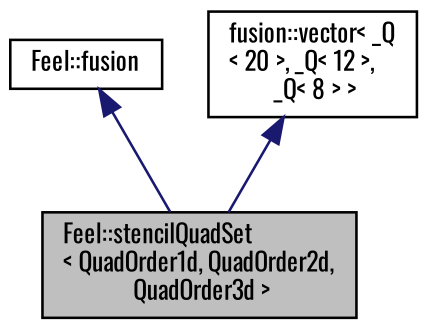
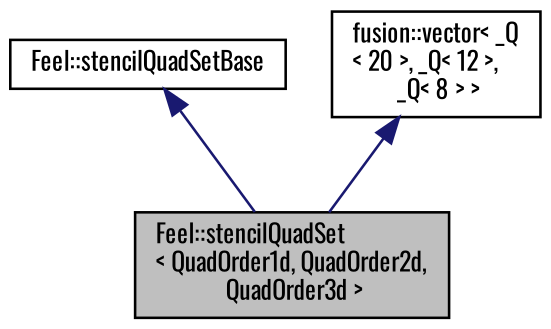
(86, 64) -> (148, 64)
